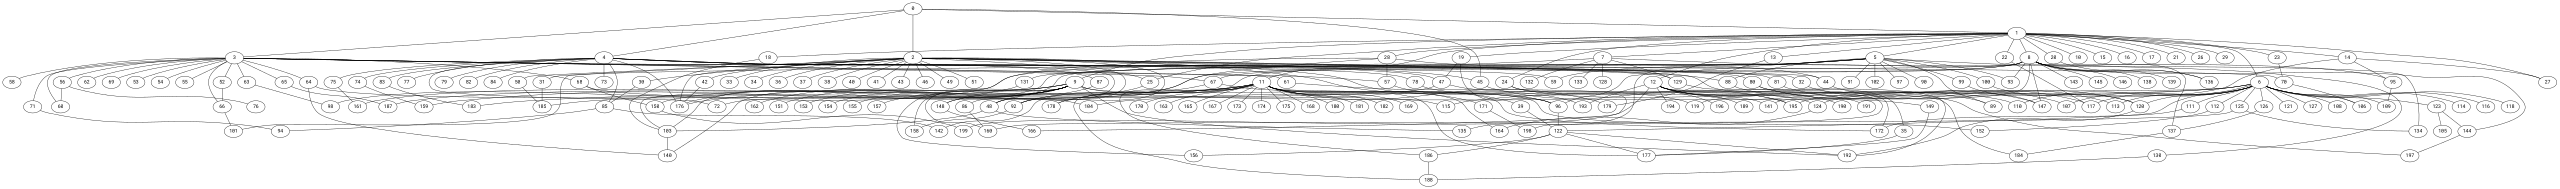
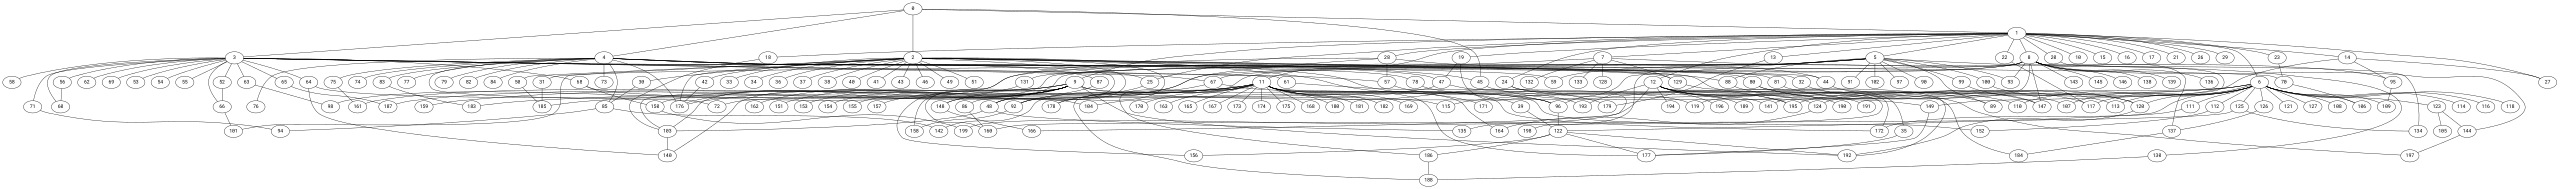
(2131, 71) -> (2223, 85)
(379, 92) -> none
(158, 97) -> (462, 60)
(1505, 119) -> none
